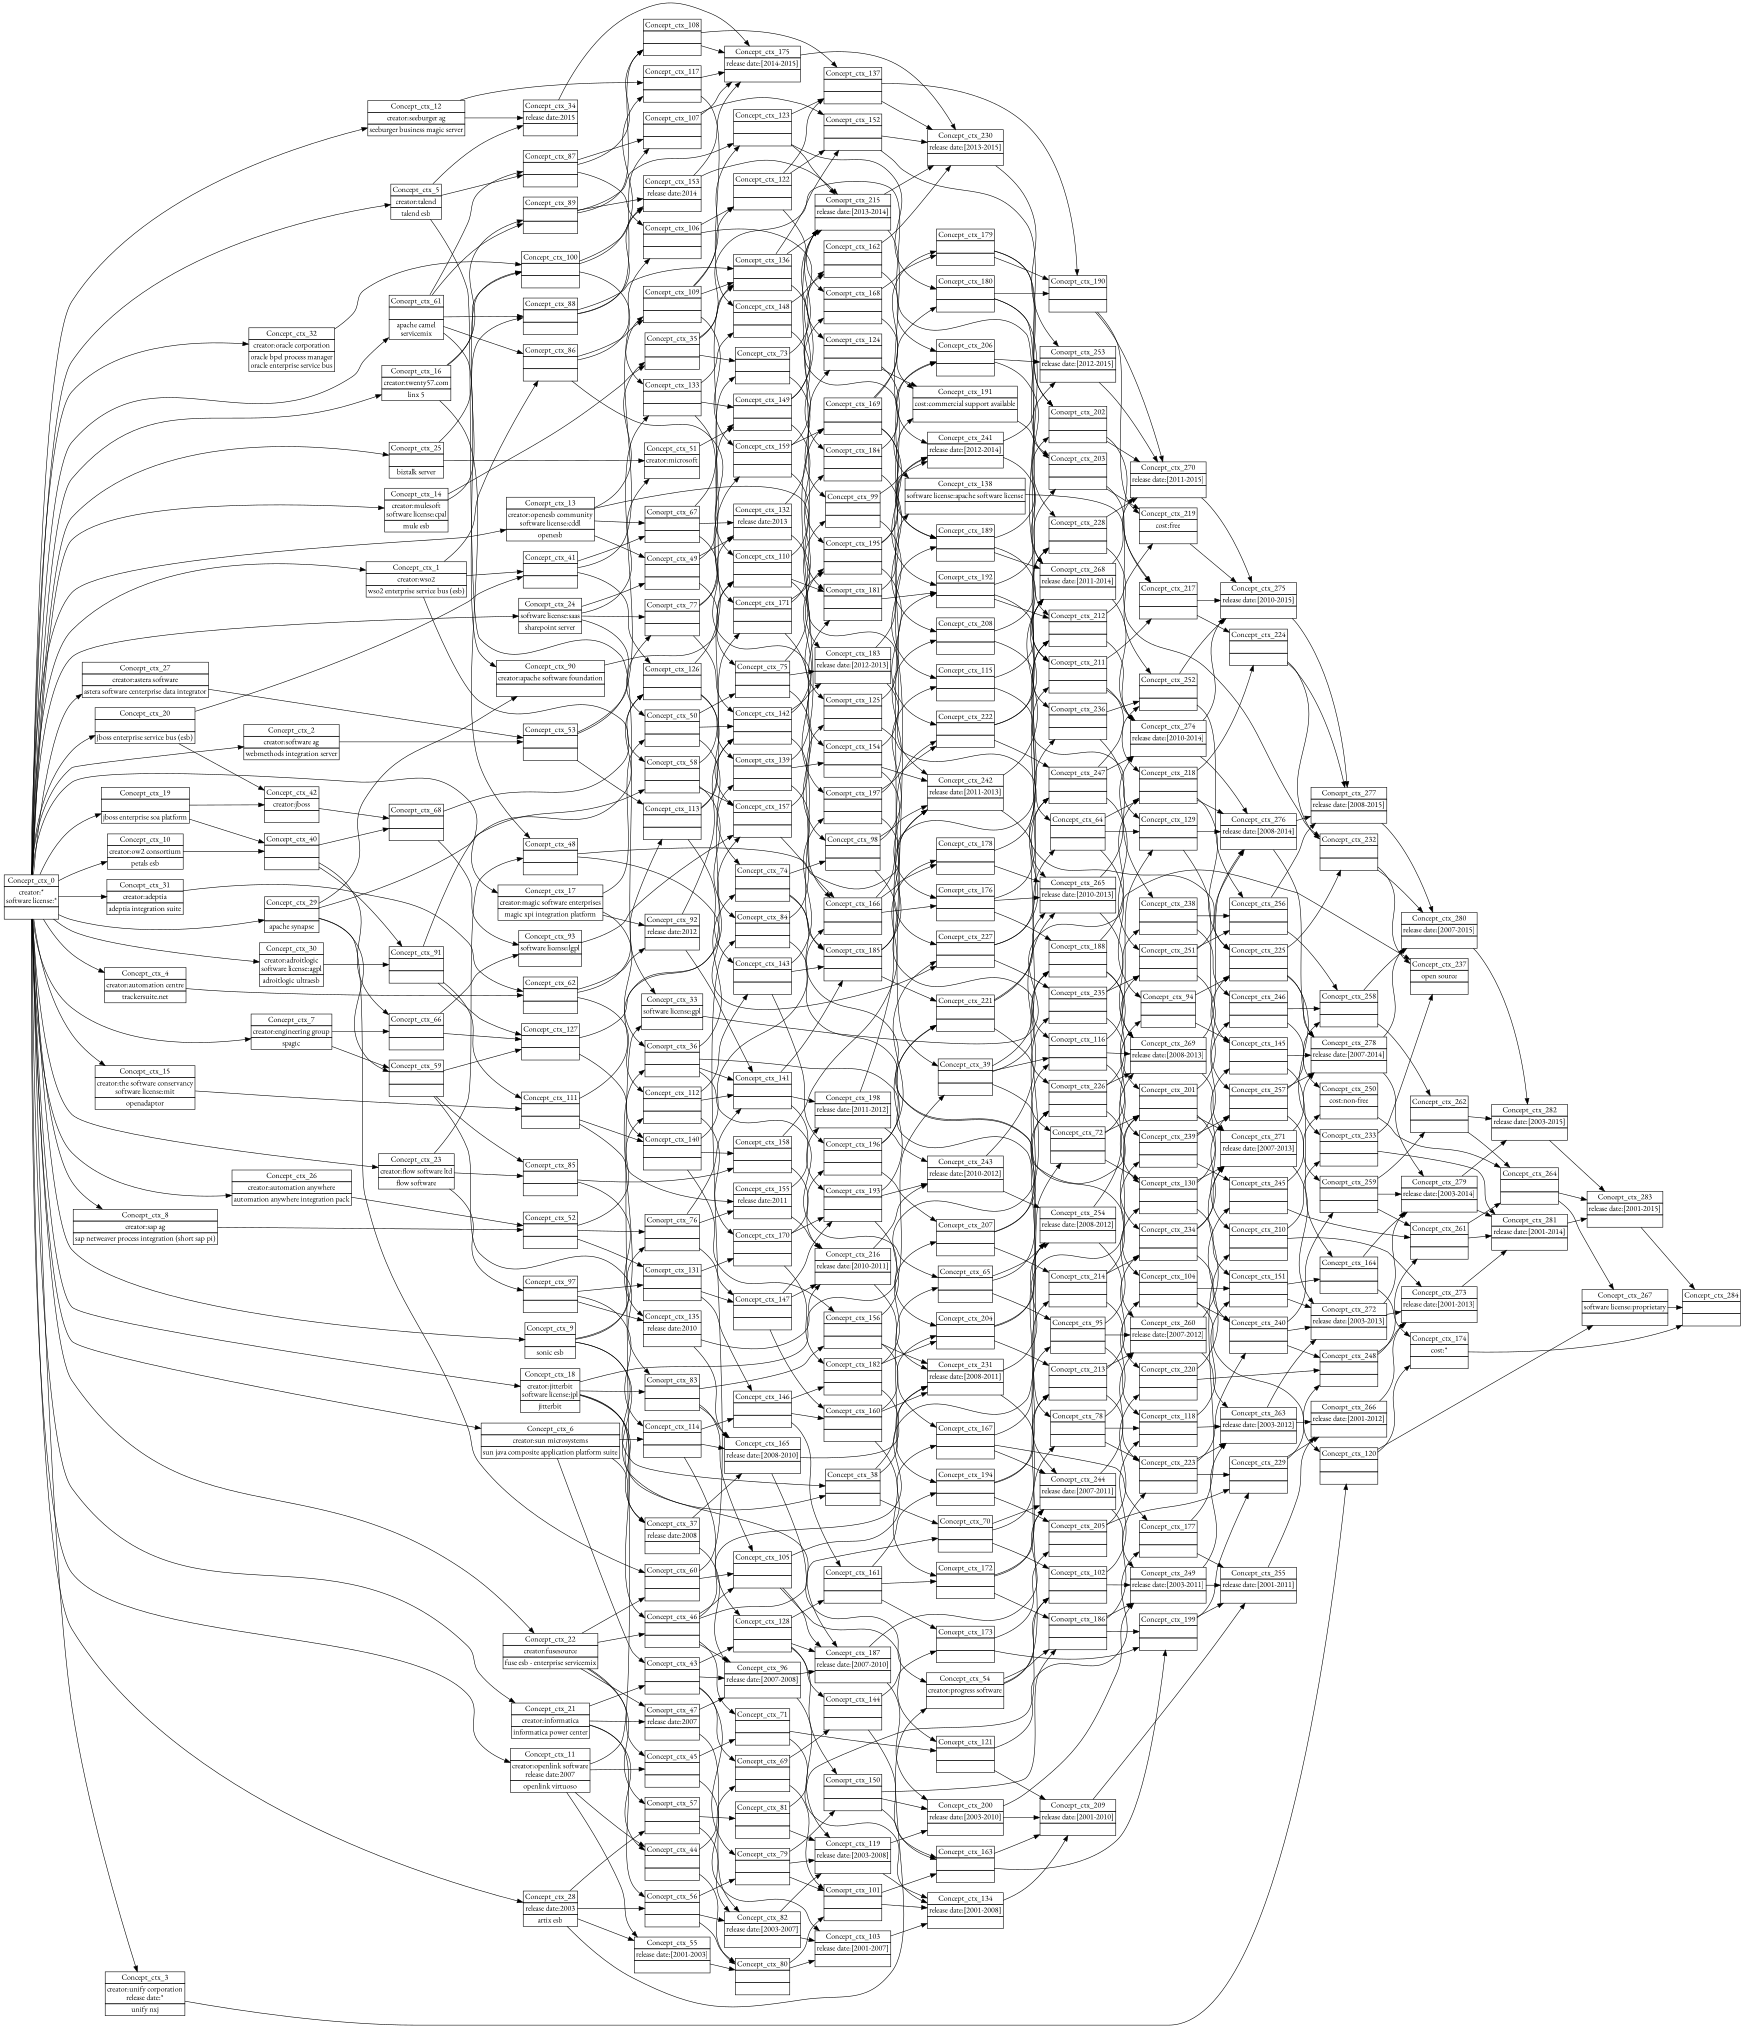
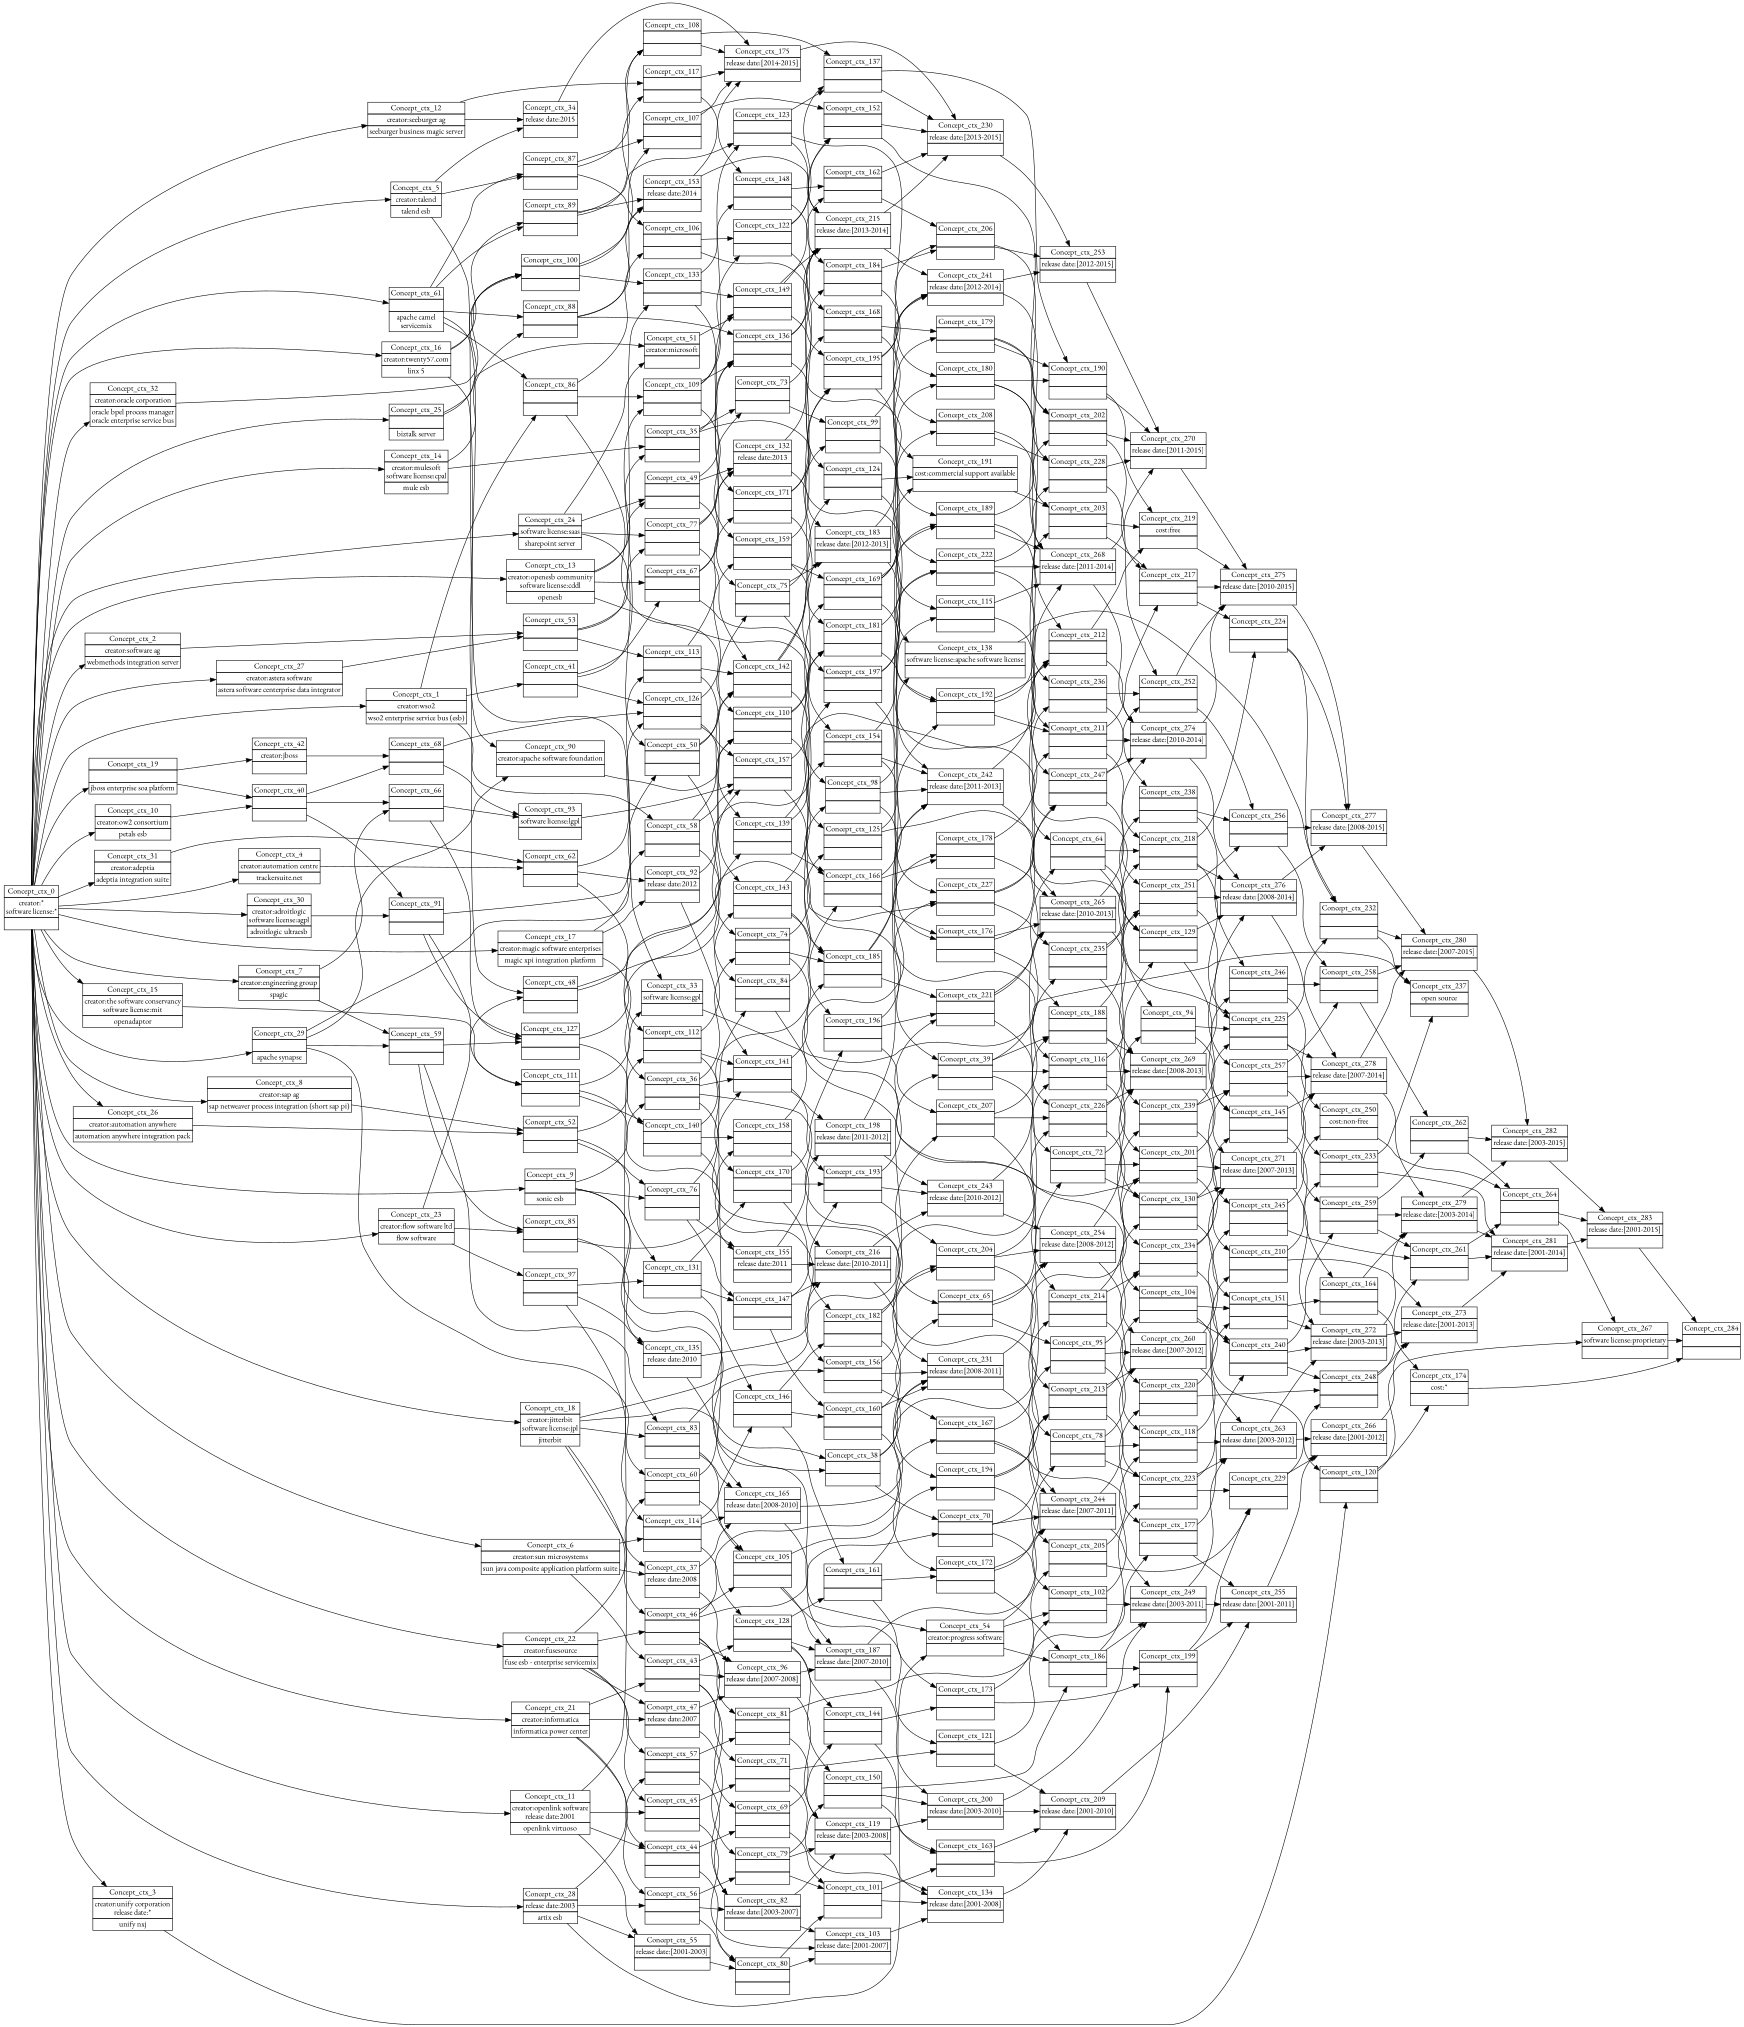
(145, 726) -> none
none -> (717, 1673)
(550, 1774) -> (550, 1816)
